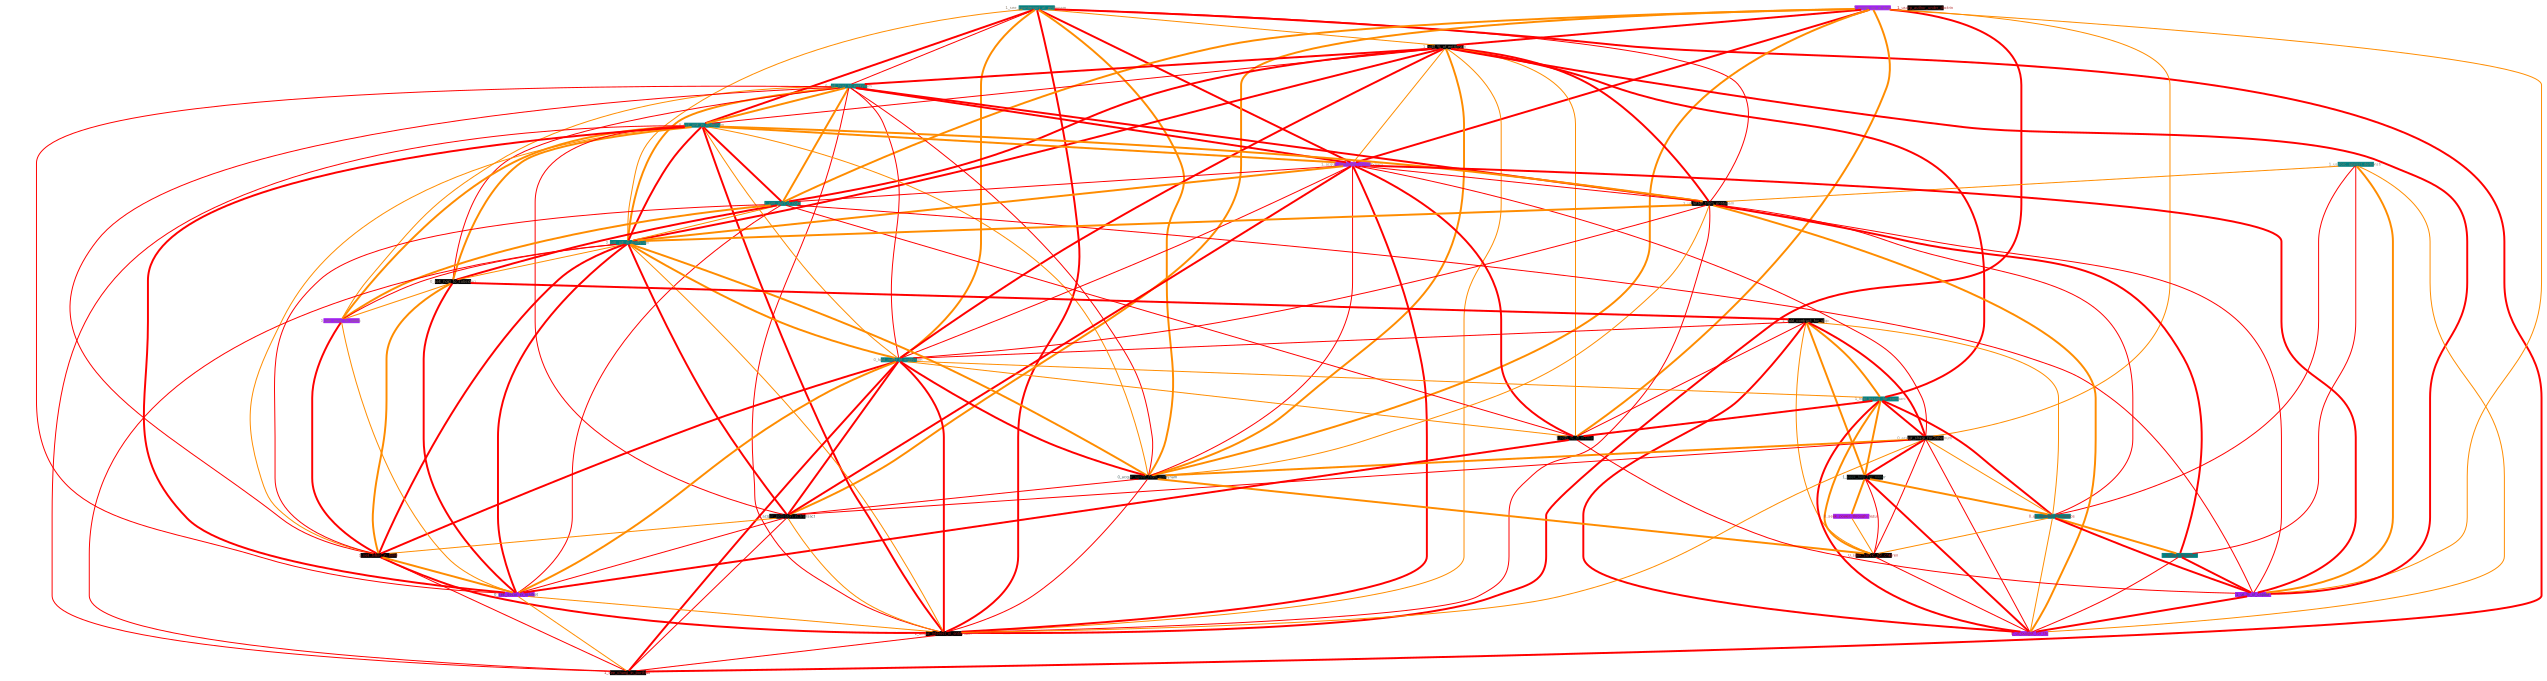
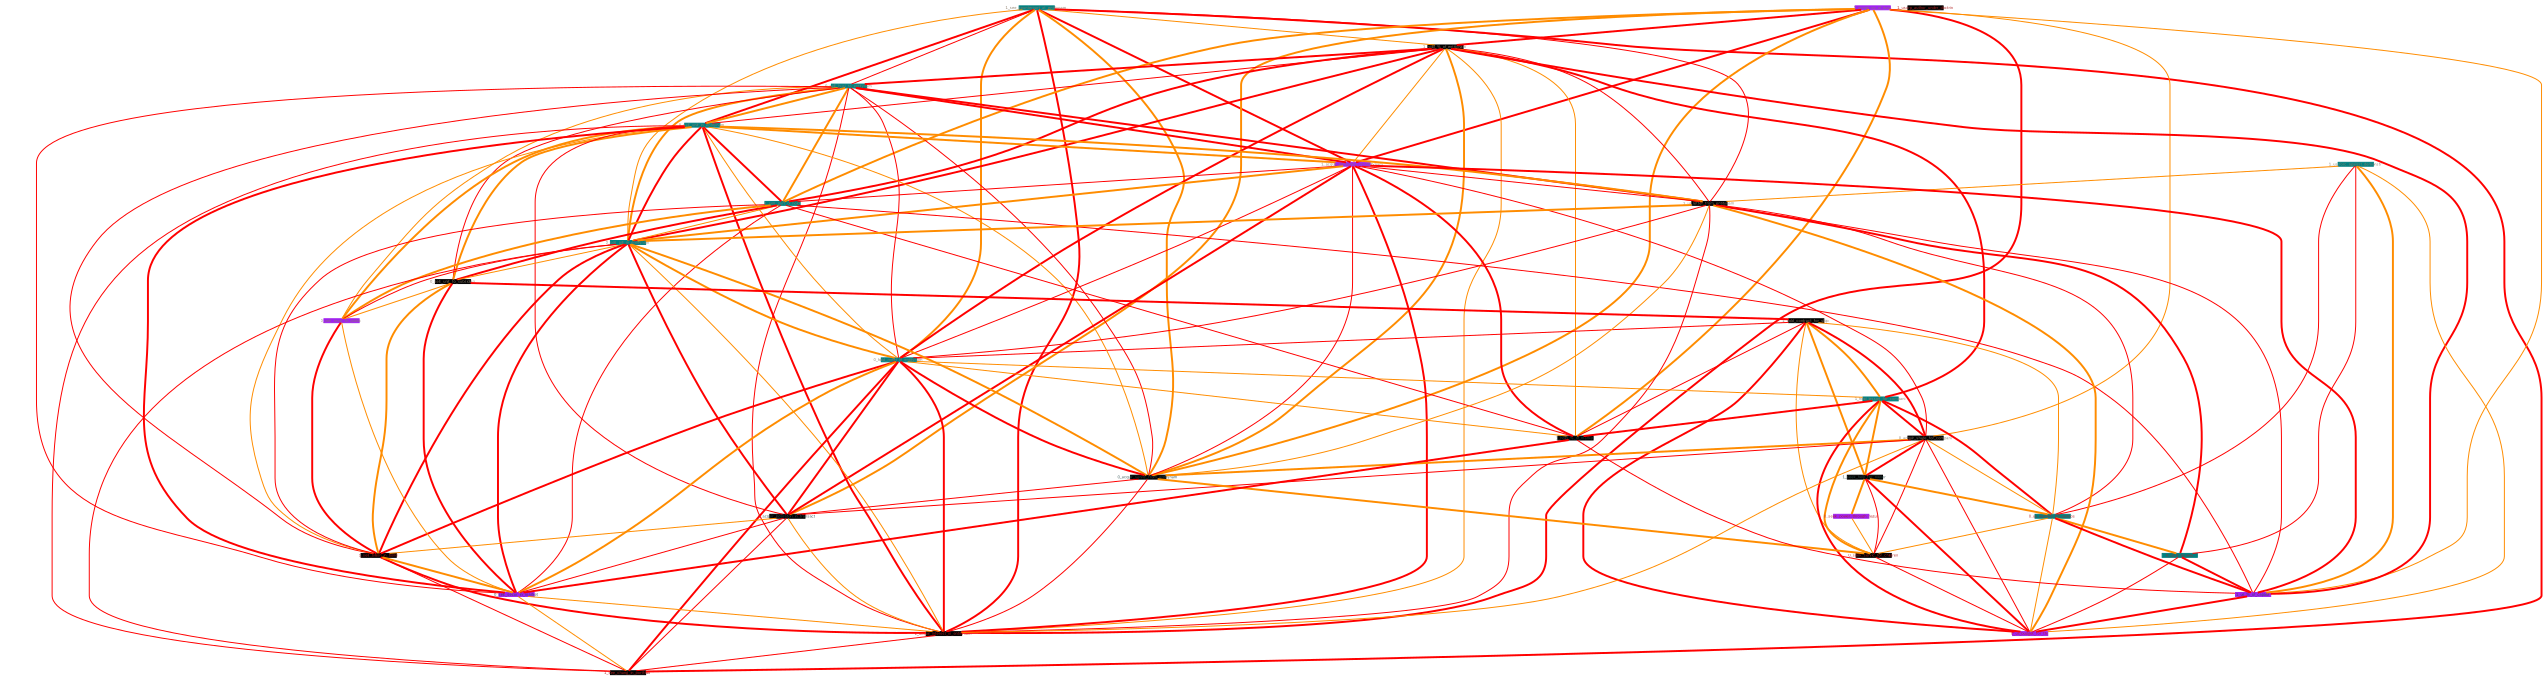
(1609, 97) -> (1609, 97)
(453, 282) -> (453, 282)
(1926, 438) -> (1926, 438)
